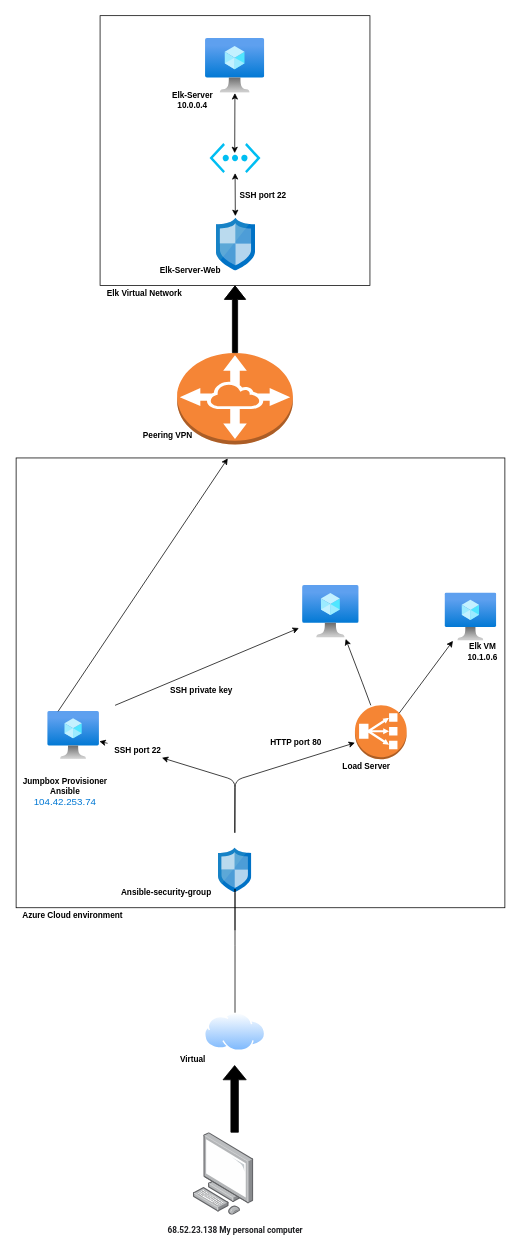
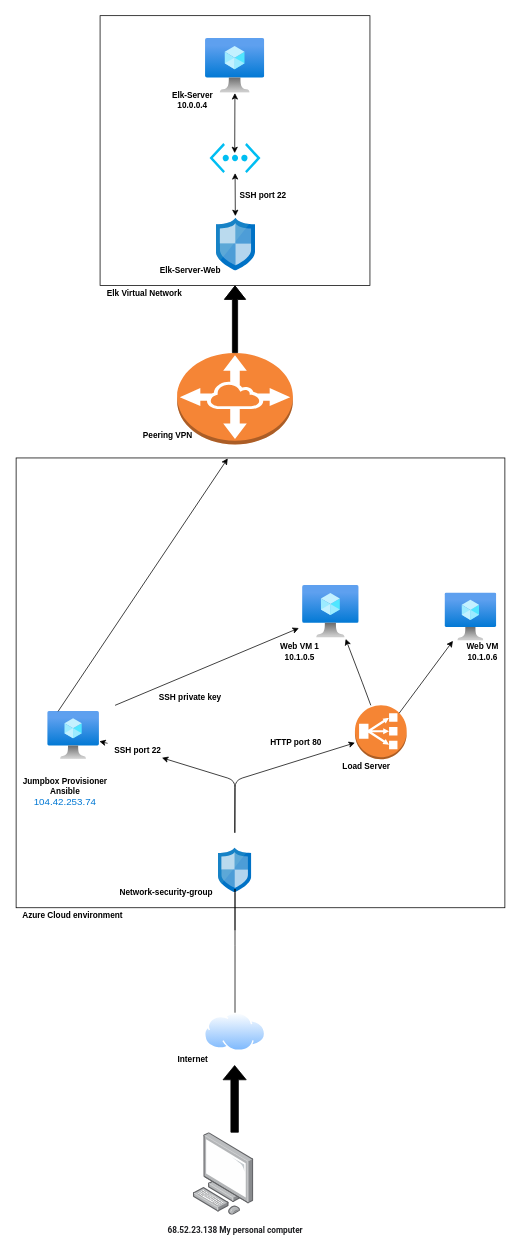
none -> (300, 652)
(483, 652) -> (483, 652)
(201, 690) -> (190, 698)
(167, 893) -> (167, 893)
(194, 1059) -> (194, 1059)
